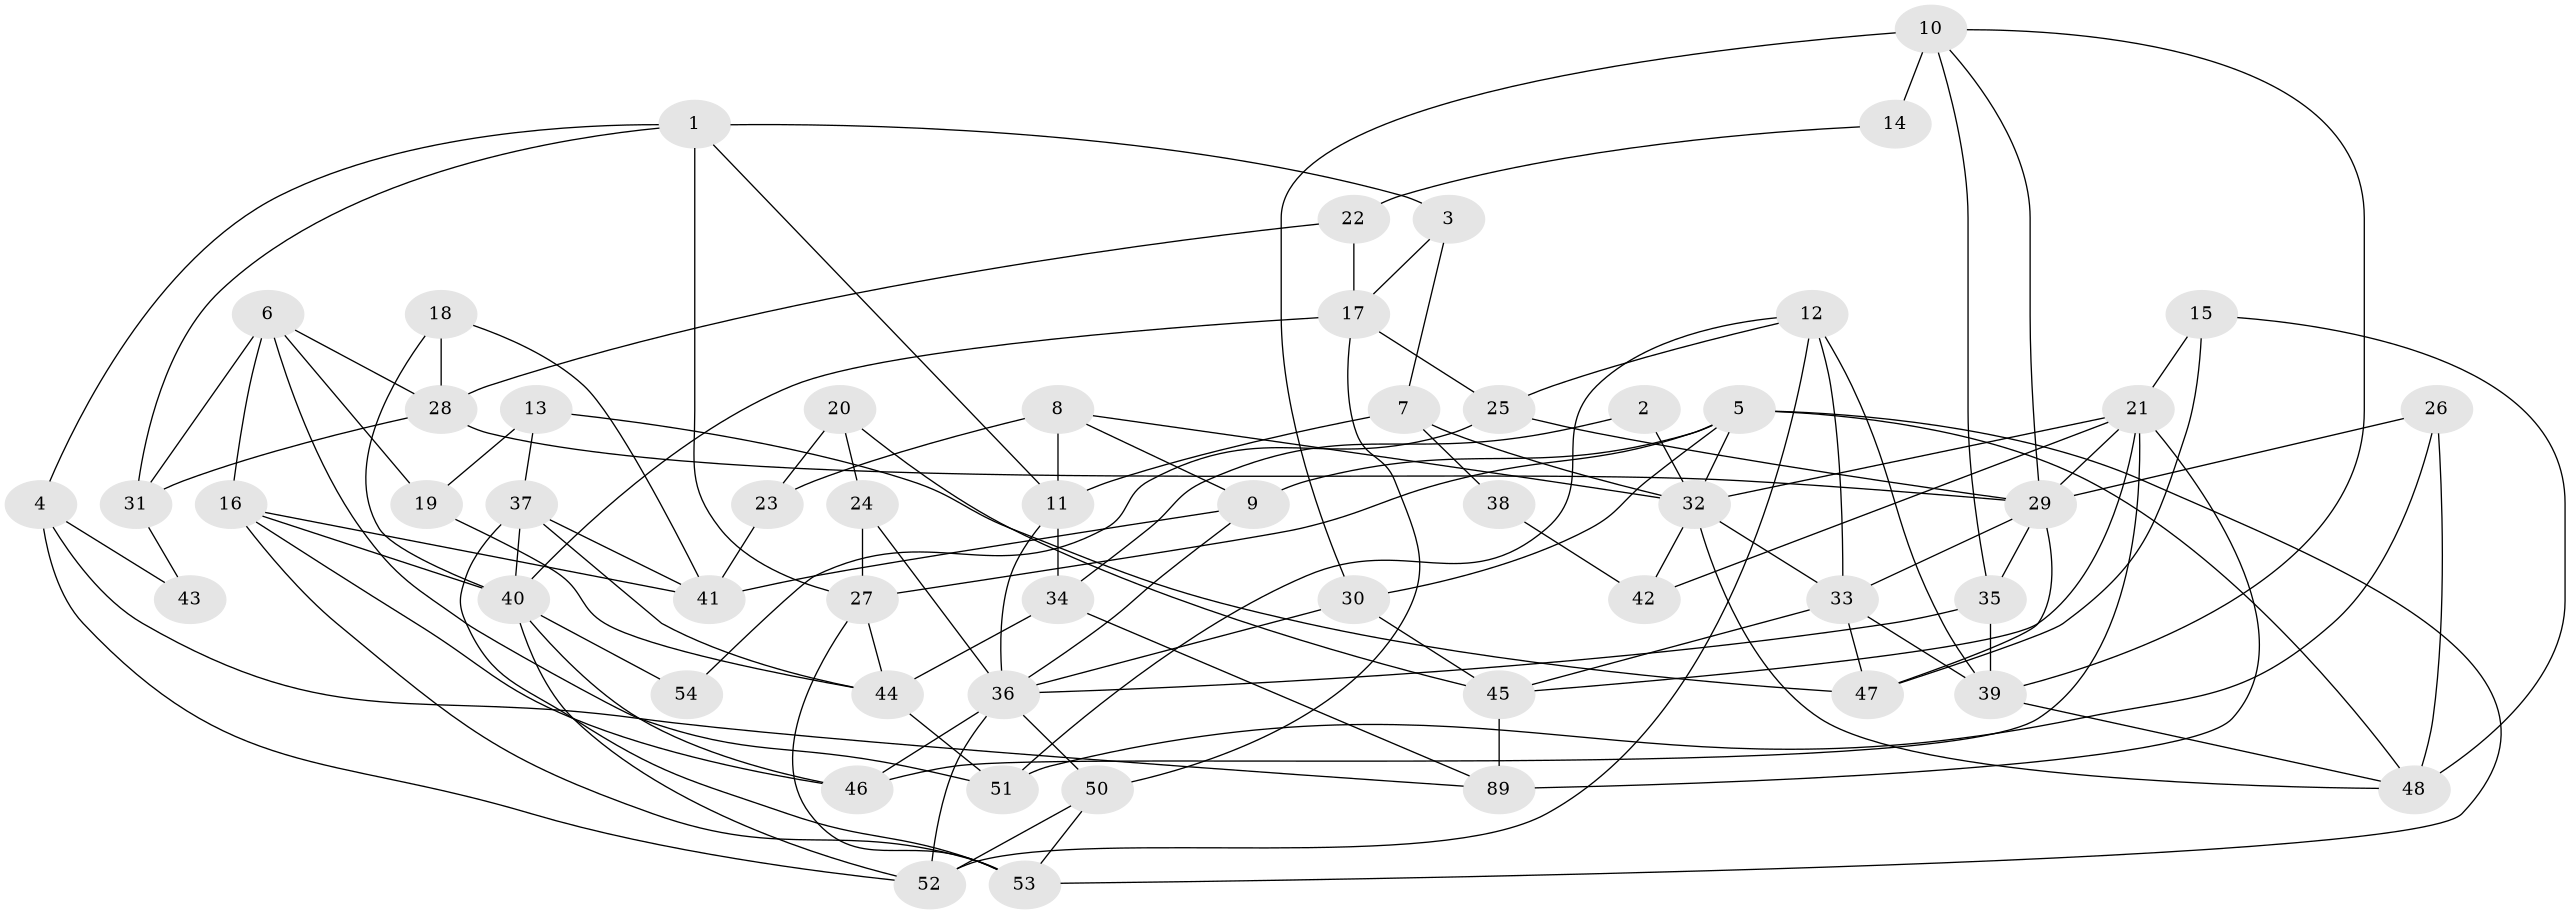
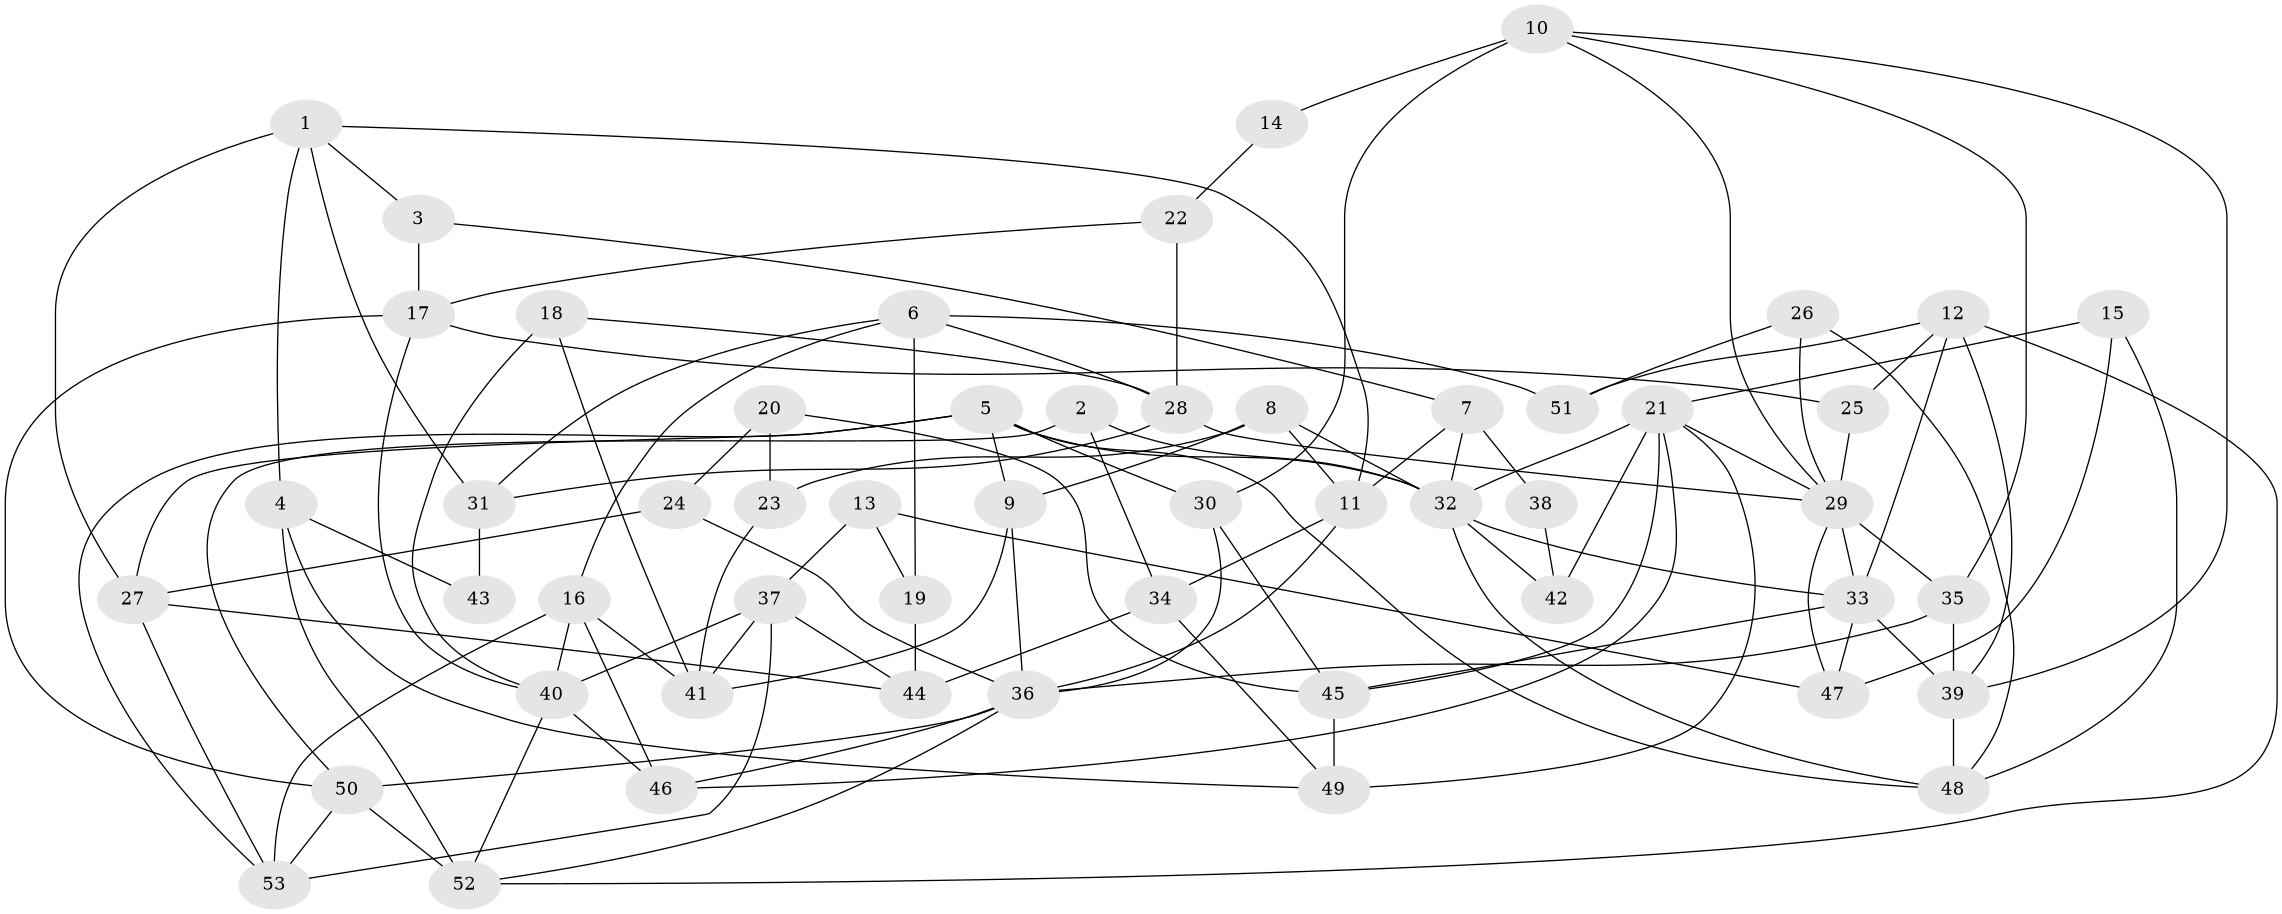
none -> (249, 475)
(687, 695) -> none
(931, 731) -> none
(1499, 790) -> (1334, 790)
